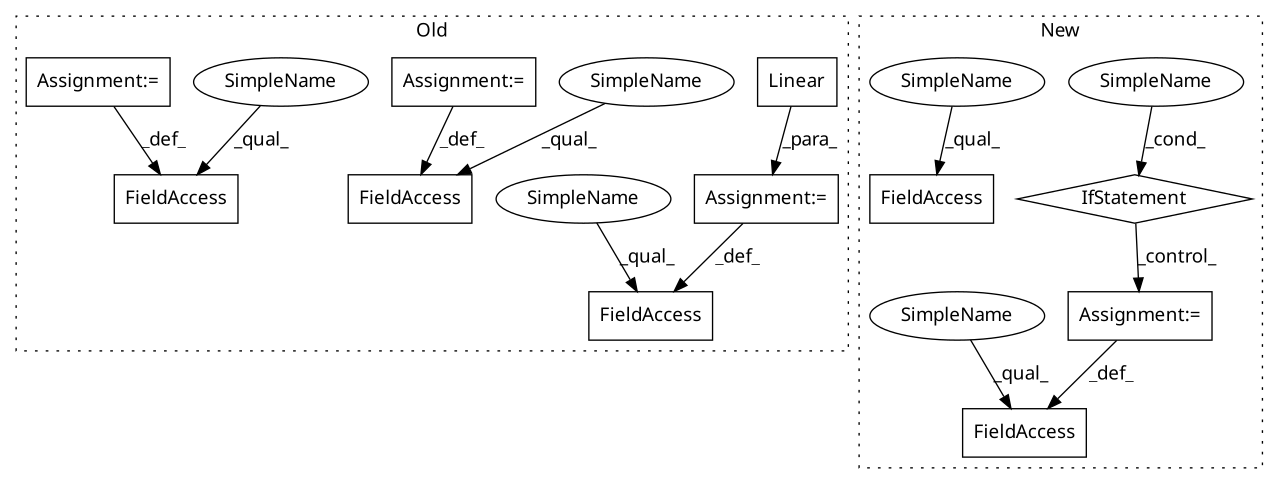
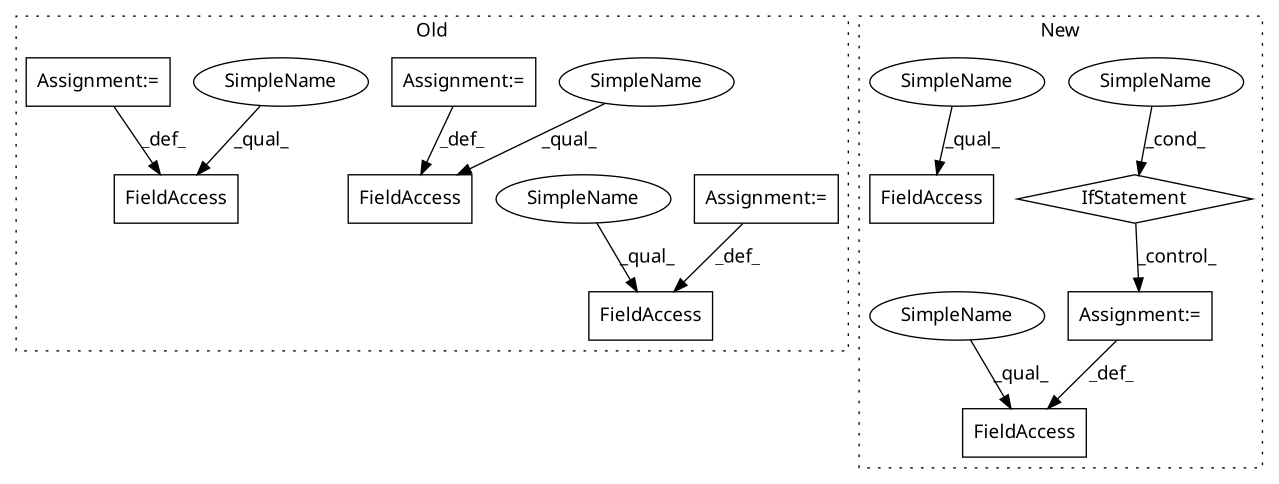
(797, 82) -> none
